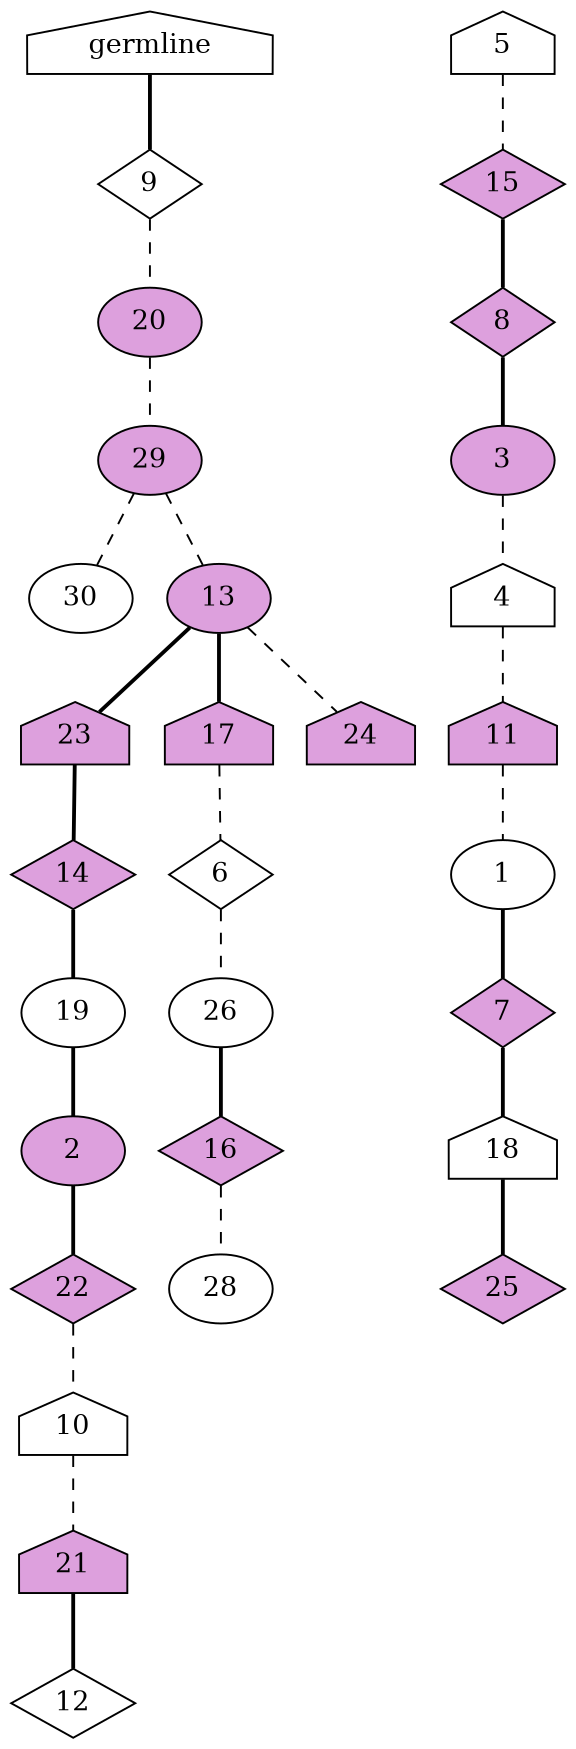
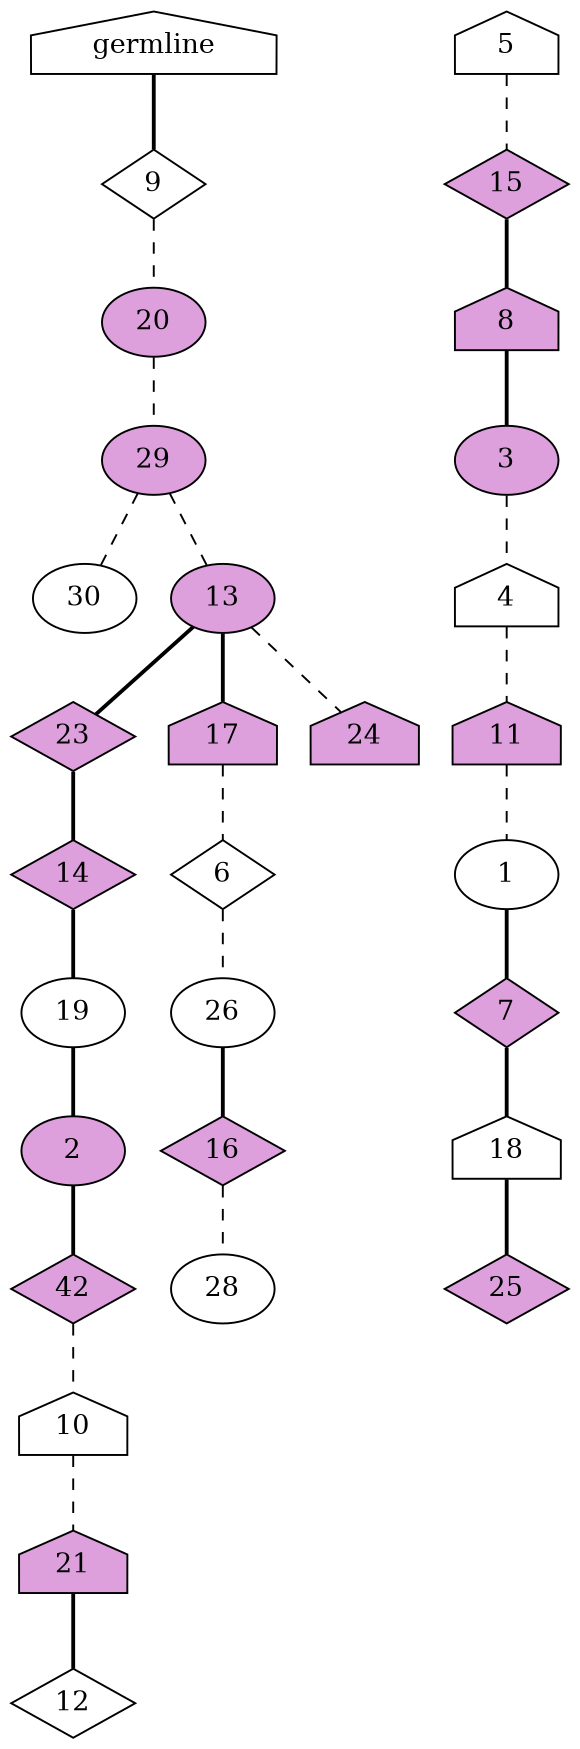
(503, 322) -> (507, 322)
(75, 737) -> (73, 737)
(73, 1289) -> (73, 1289)
